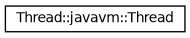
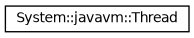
(95, 19) -> (97, 19)
